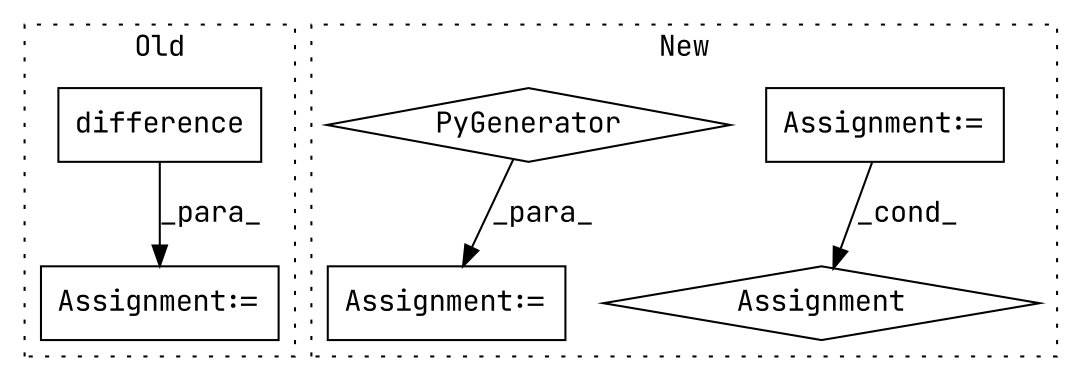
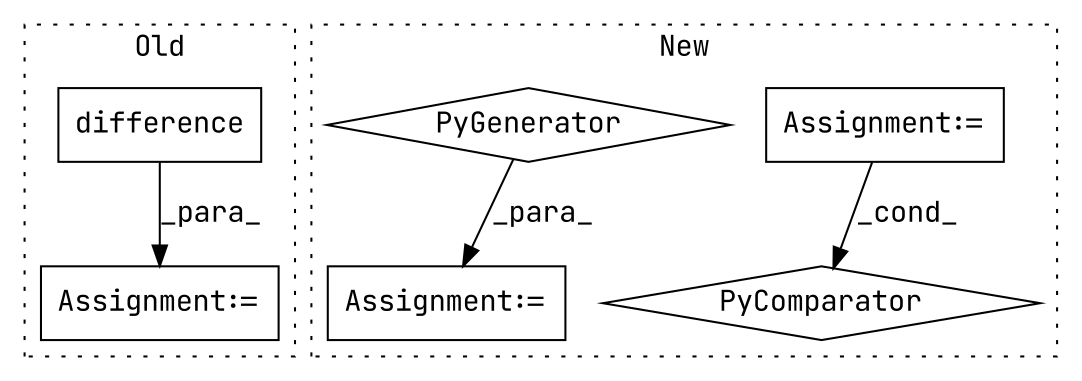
(821, 303) -> (821, 303)
